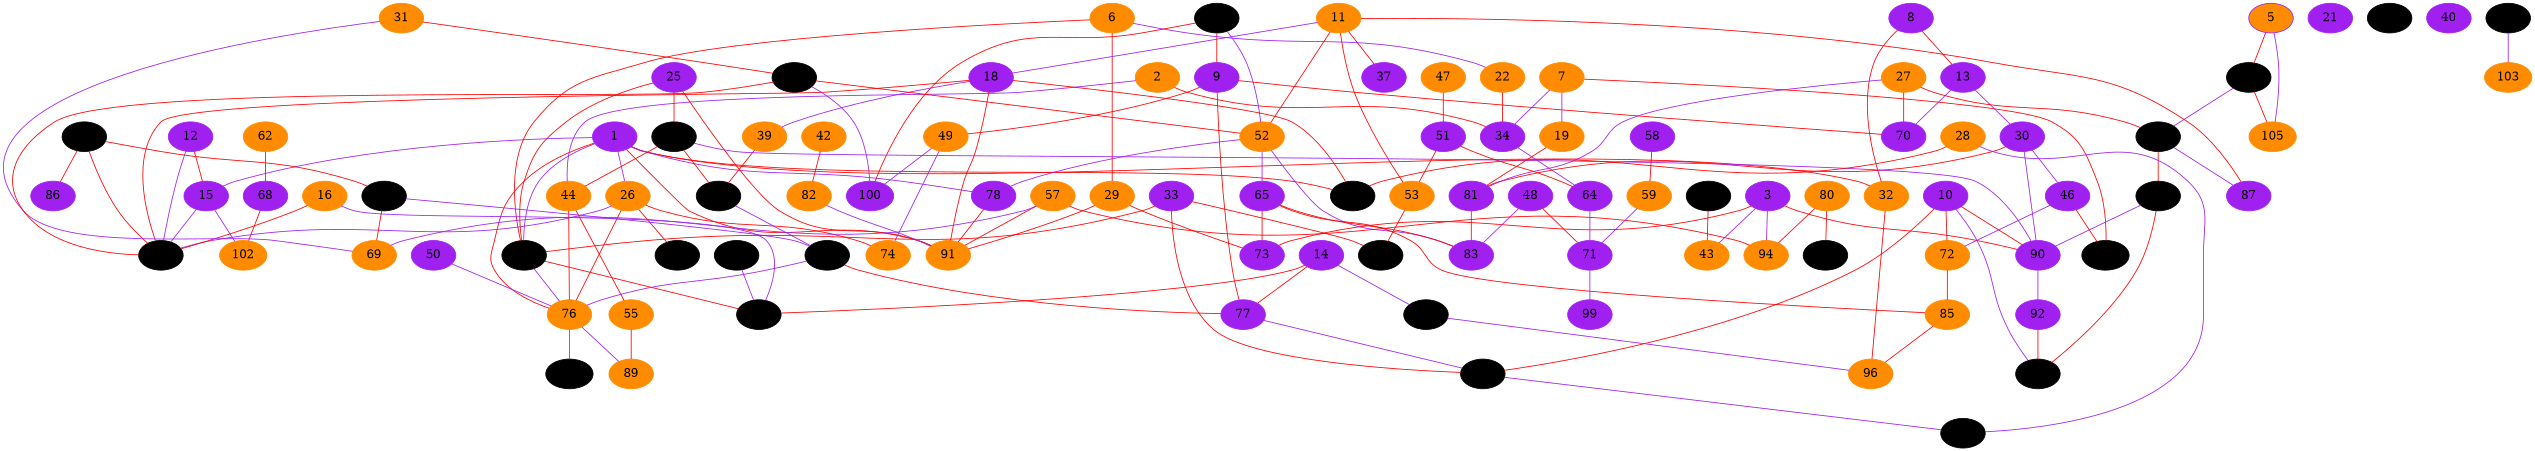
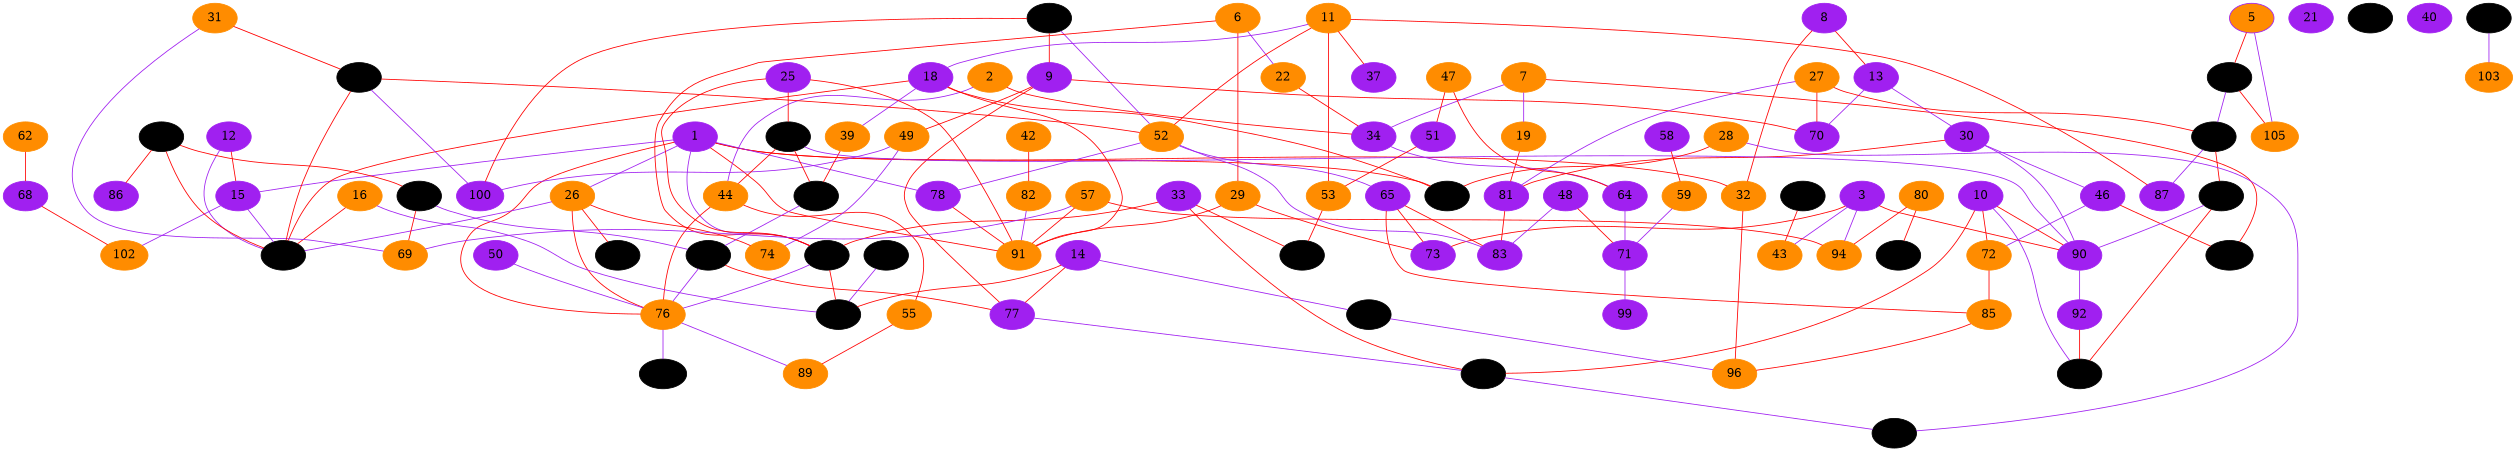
(1517, 166) -> (1494, 151)
